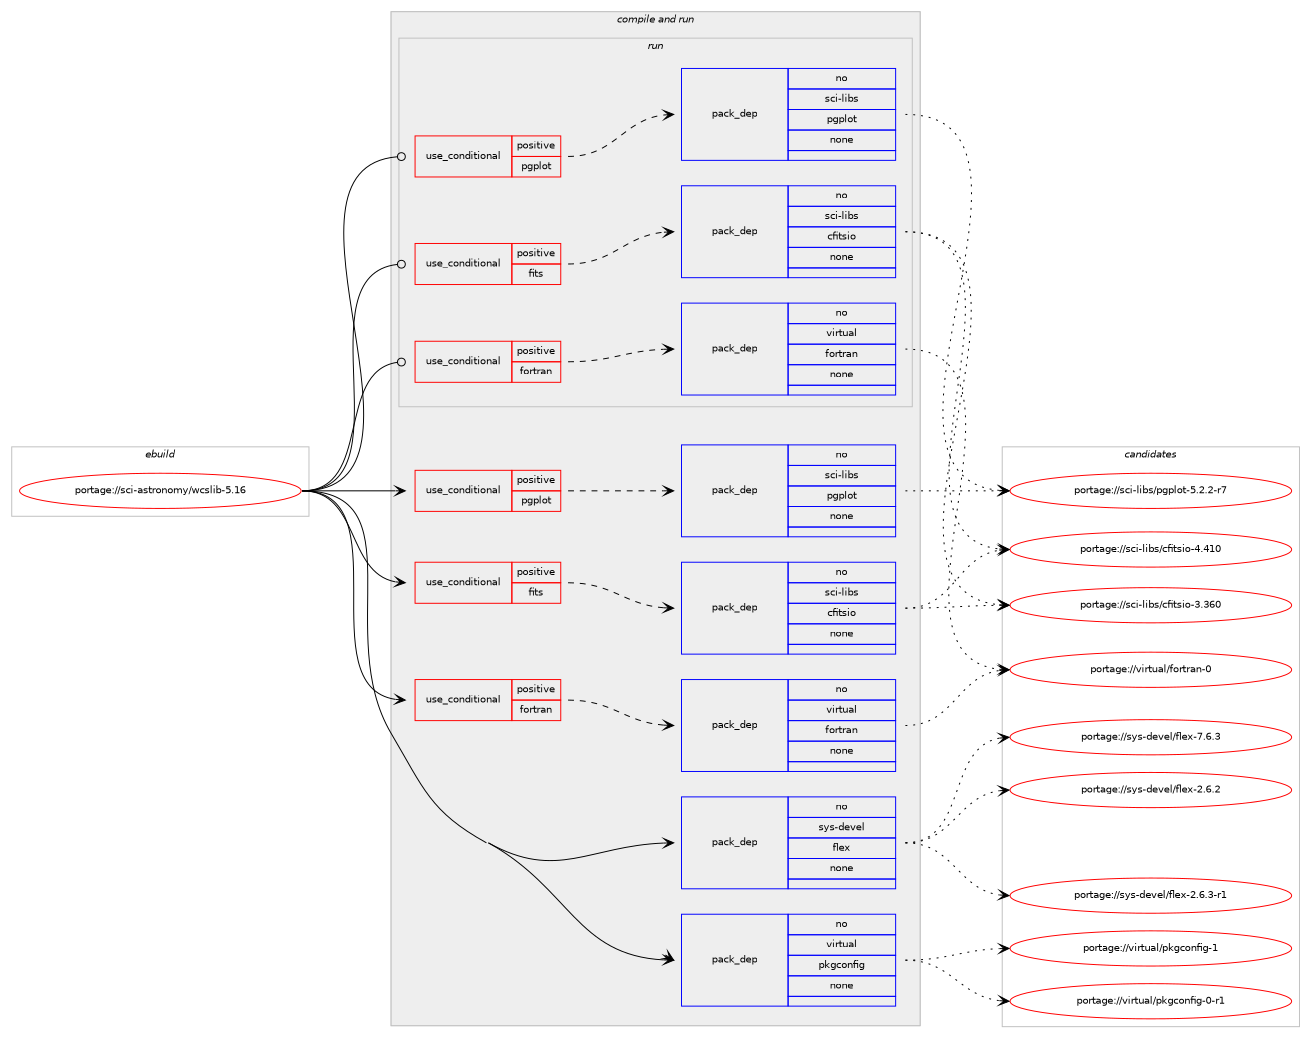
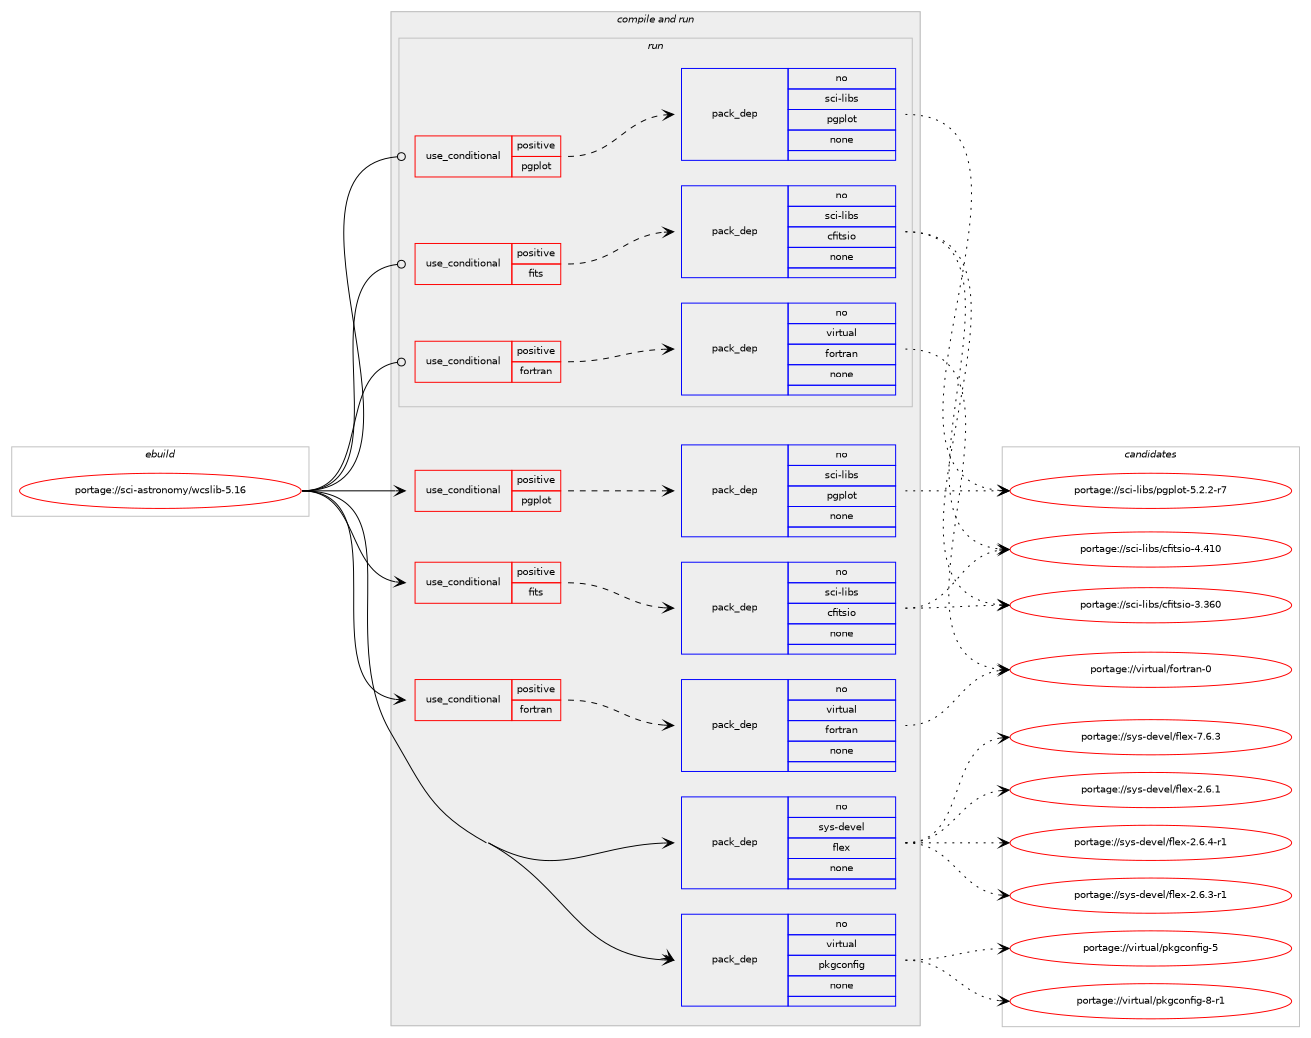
(1151, 790) -> (1151, 790)
none -> (1151, 843)
(1151, 948) -> (1151, 948)
(1151, 1001) -> (1151, 1001)
